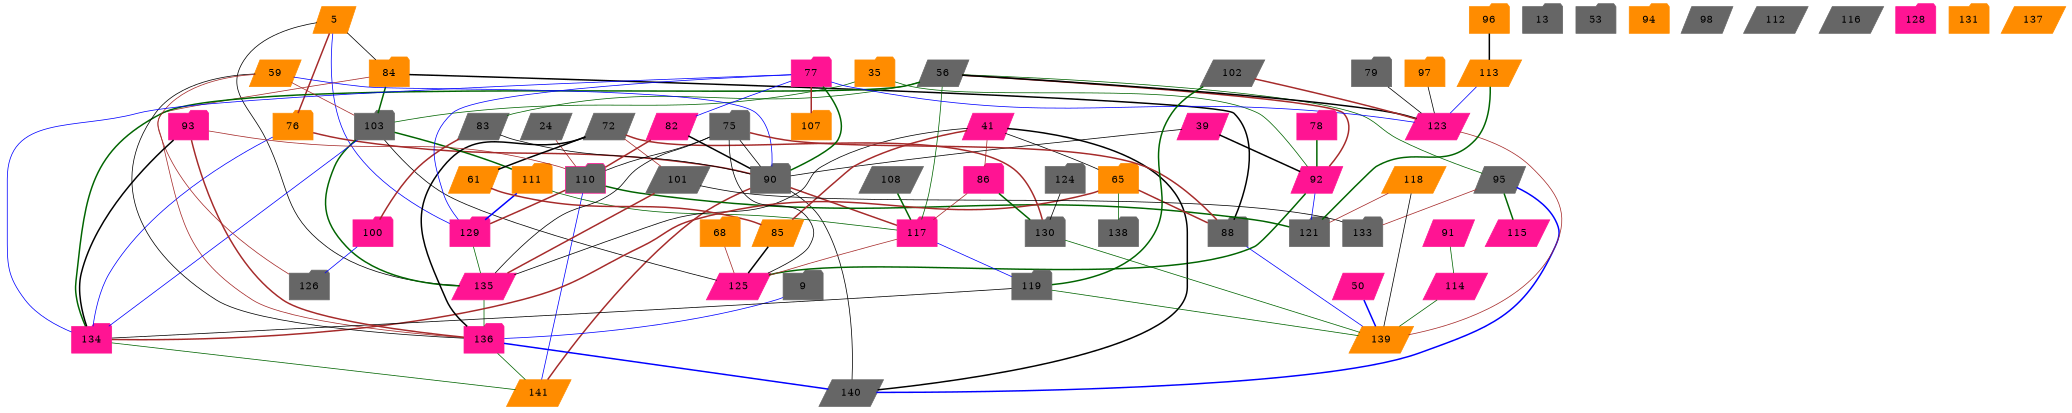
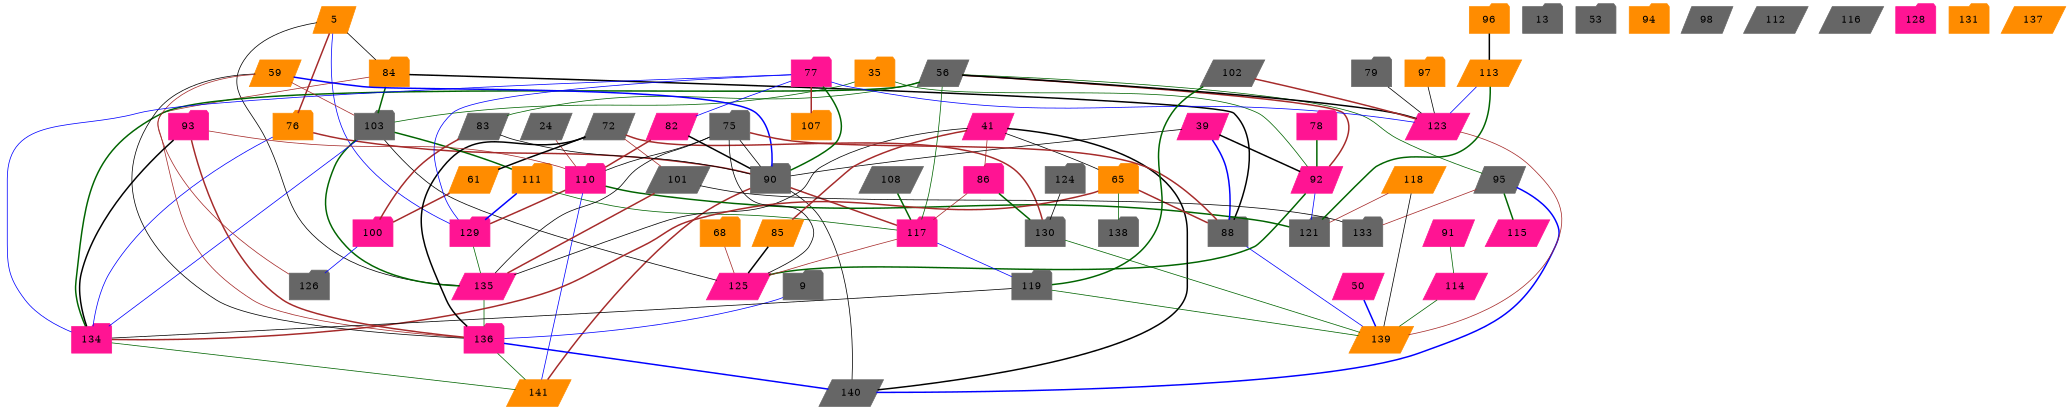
(554, 91) -> (554, 91)
none -> (1228, 178)
(585, 180) -> (585, 180)
(654, 207) -> (416, 211)
